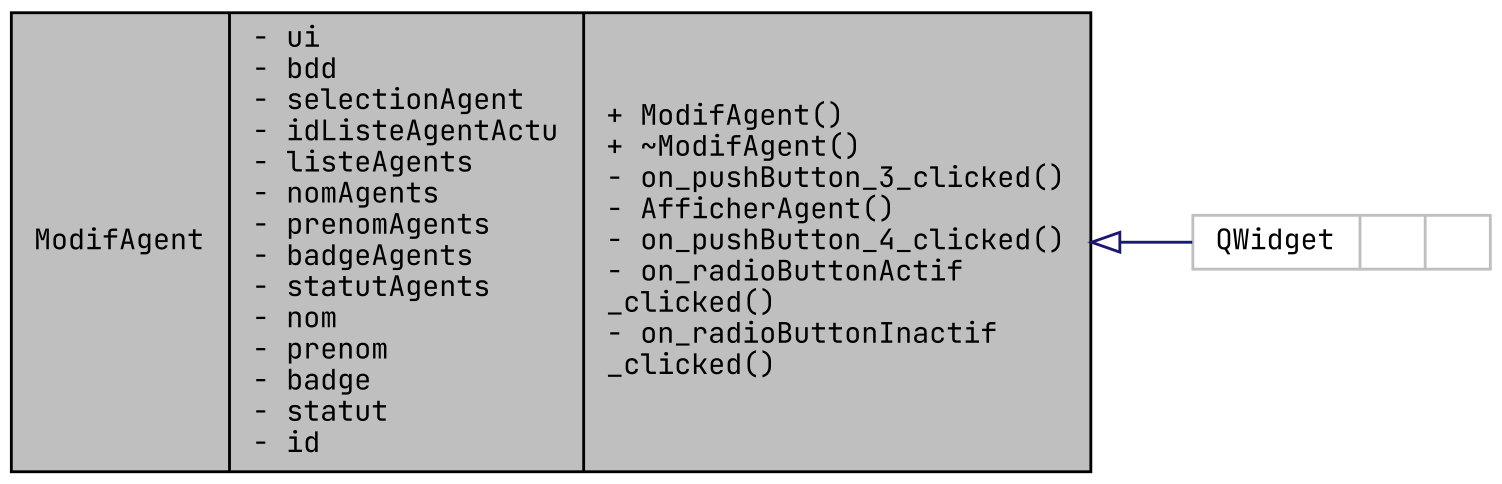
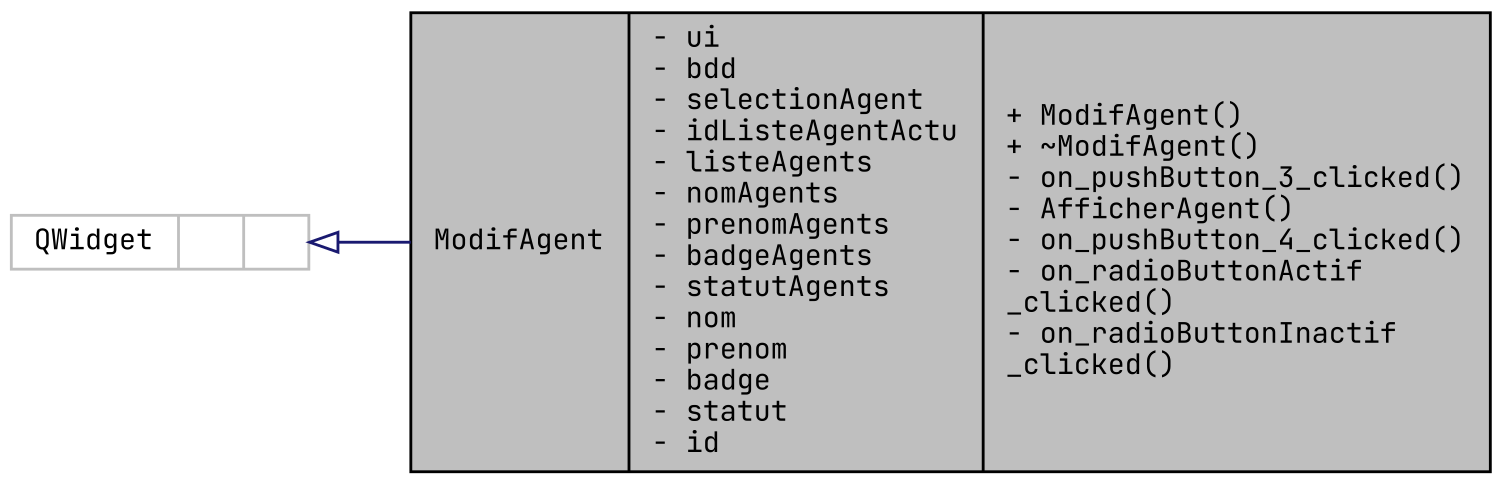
(1156, 242) -> (375, 242)
